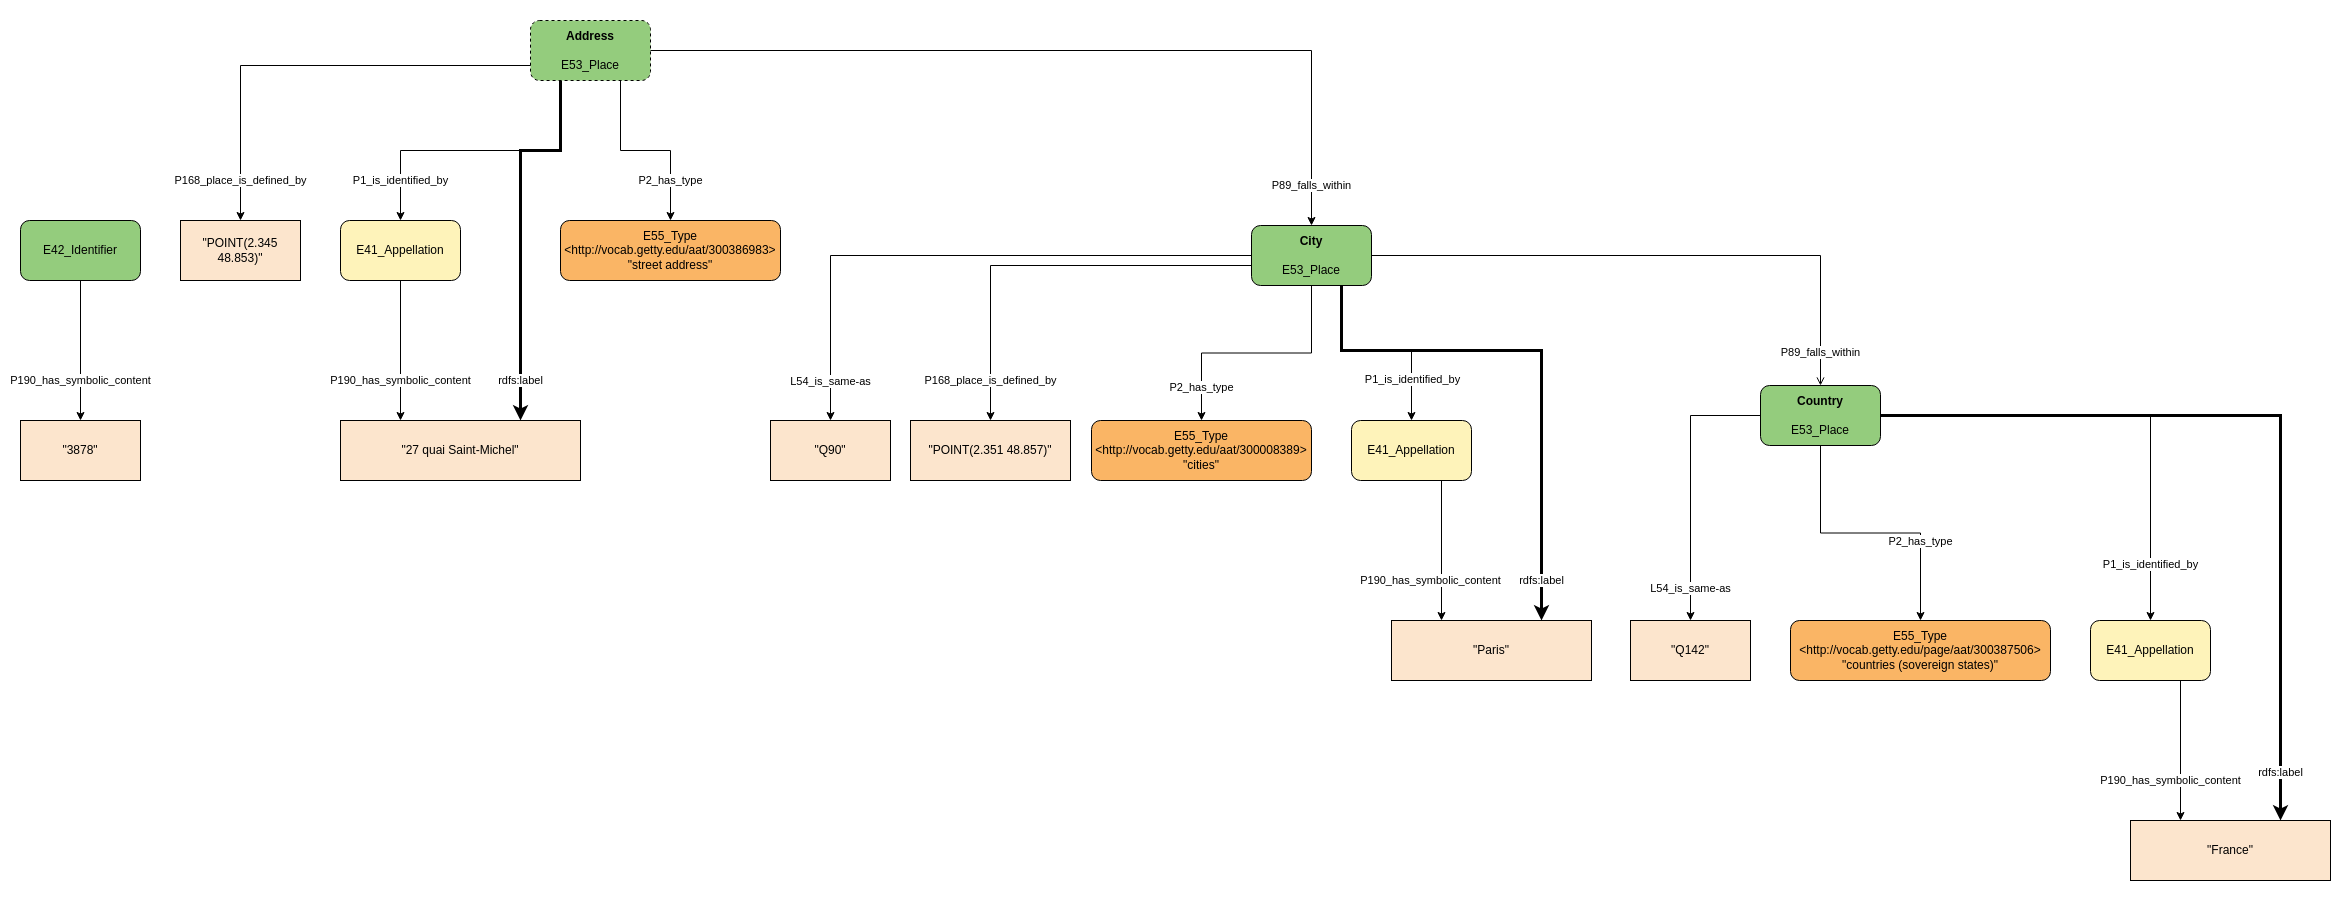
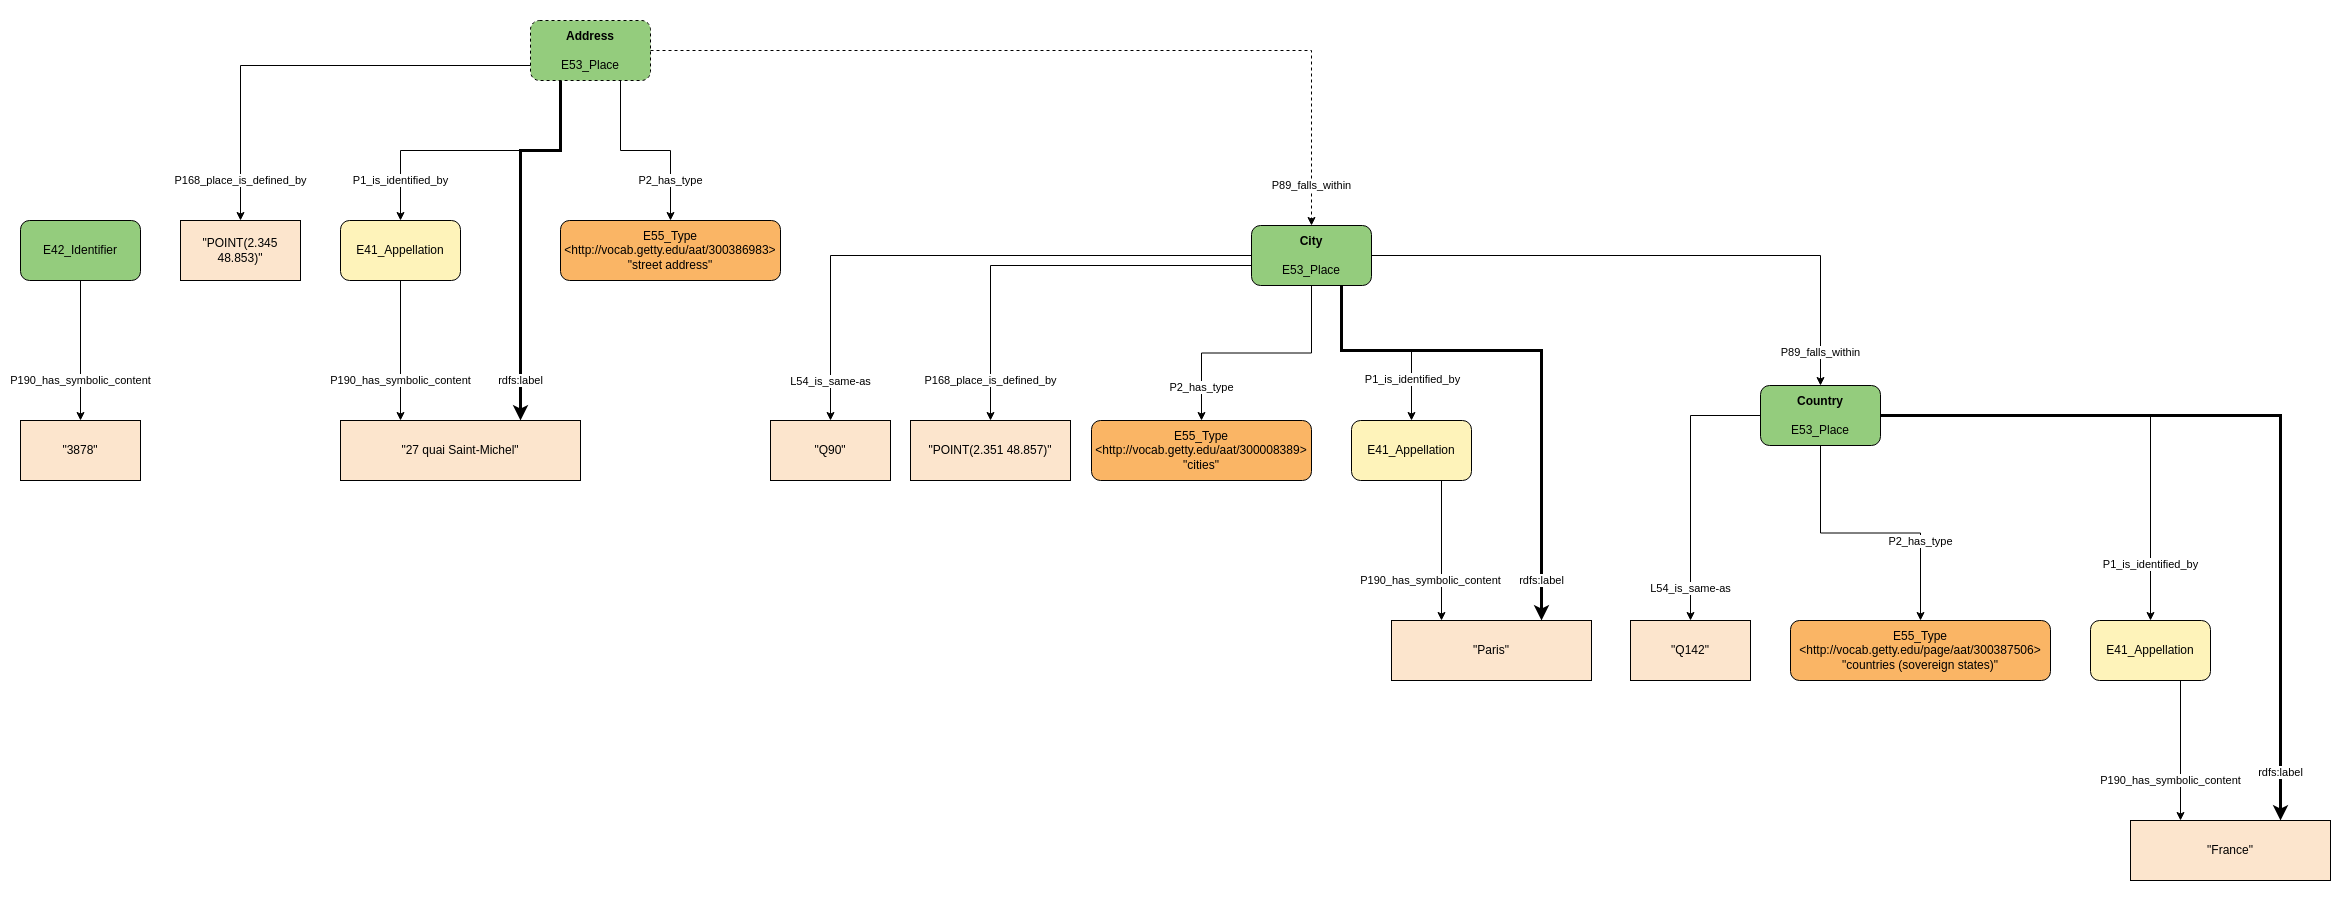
(1046, 51) -> (1046, 51)
(1821, 379) -> (1821, 377)
